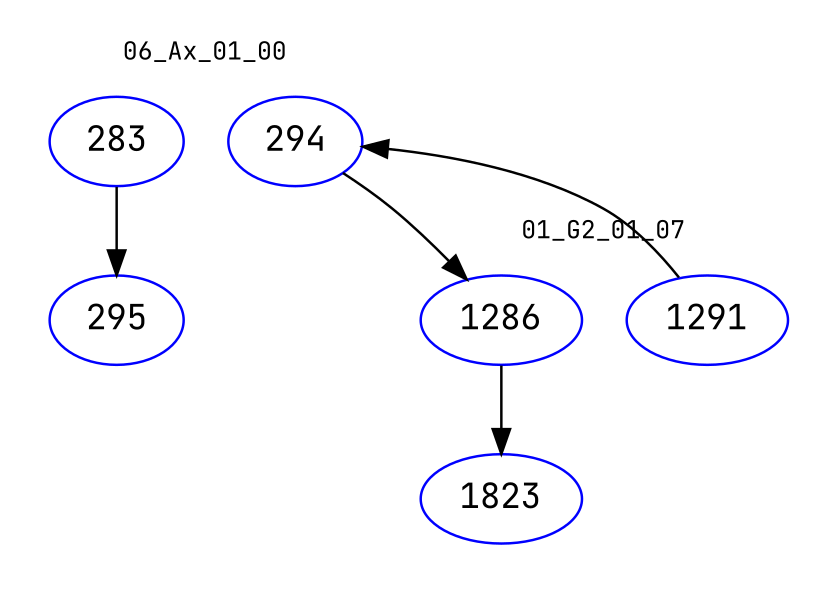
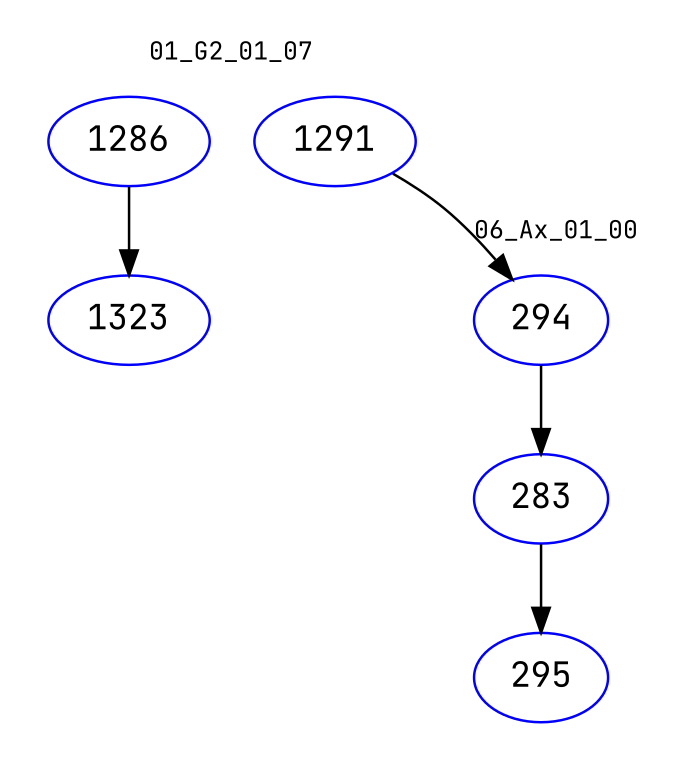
(419, 232) -> (541, 397)
(501, 499) -> (129, 320)
